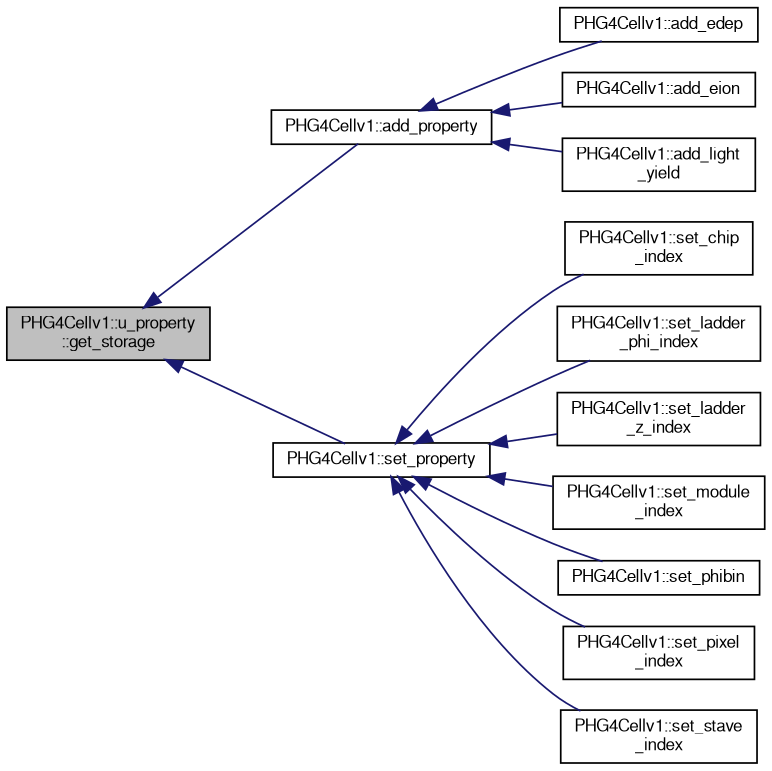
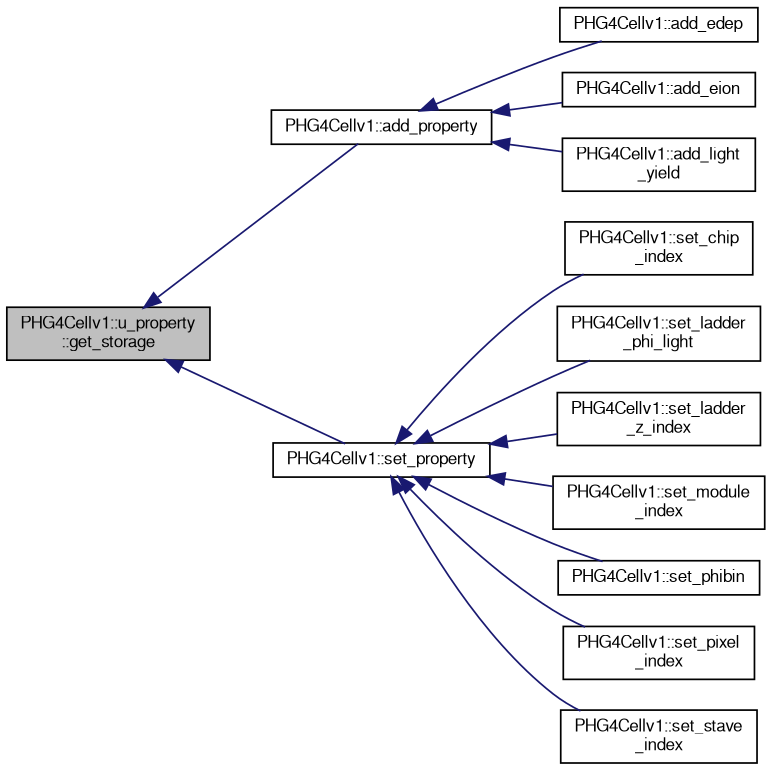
(659, 334) -> (659, 334)
